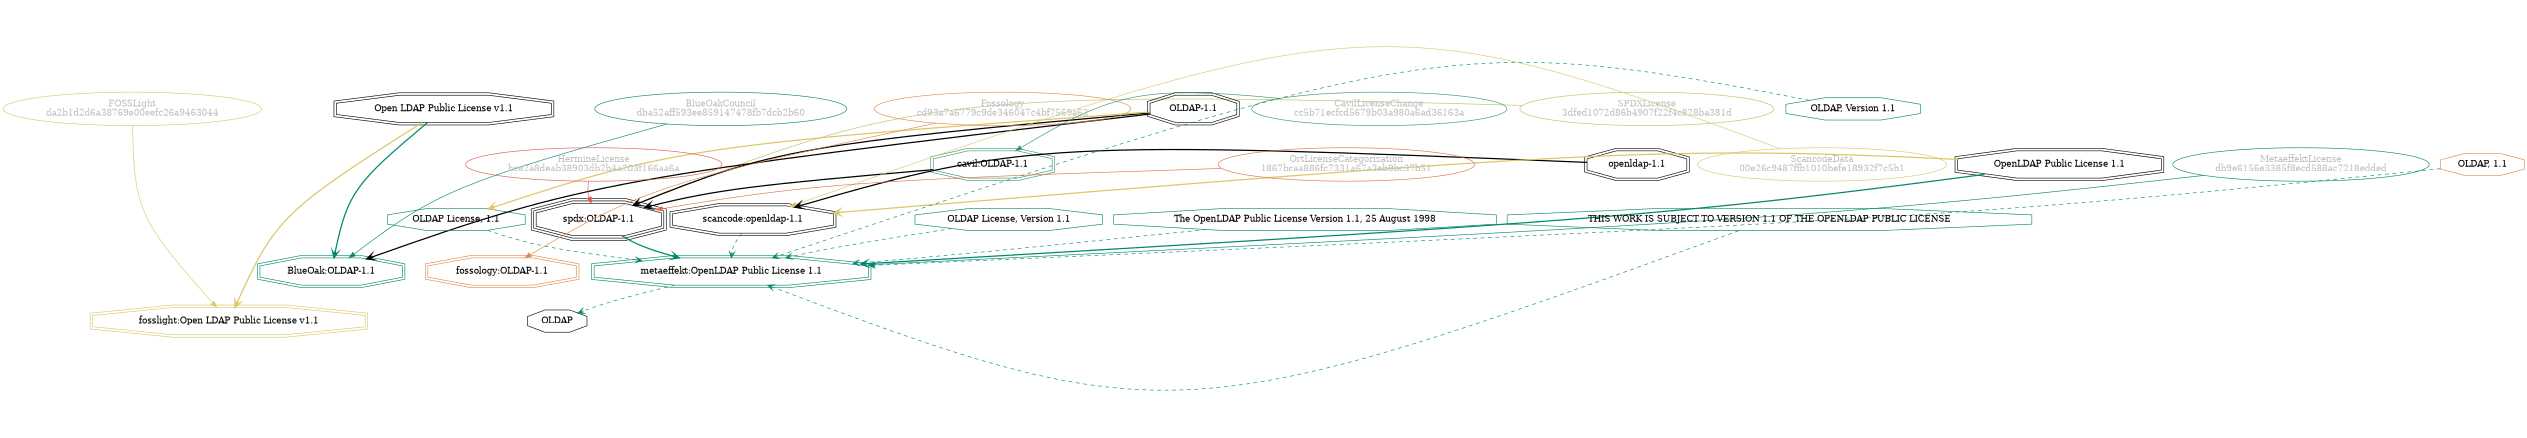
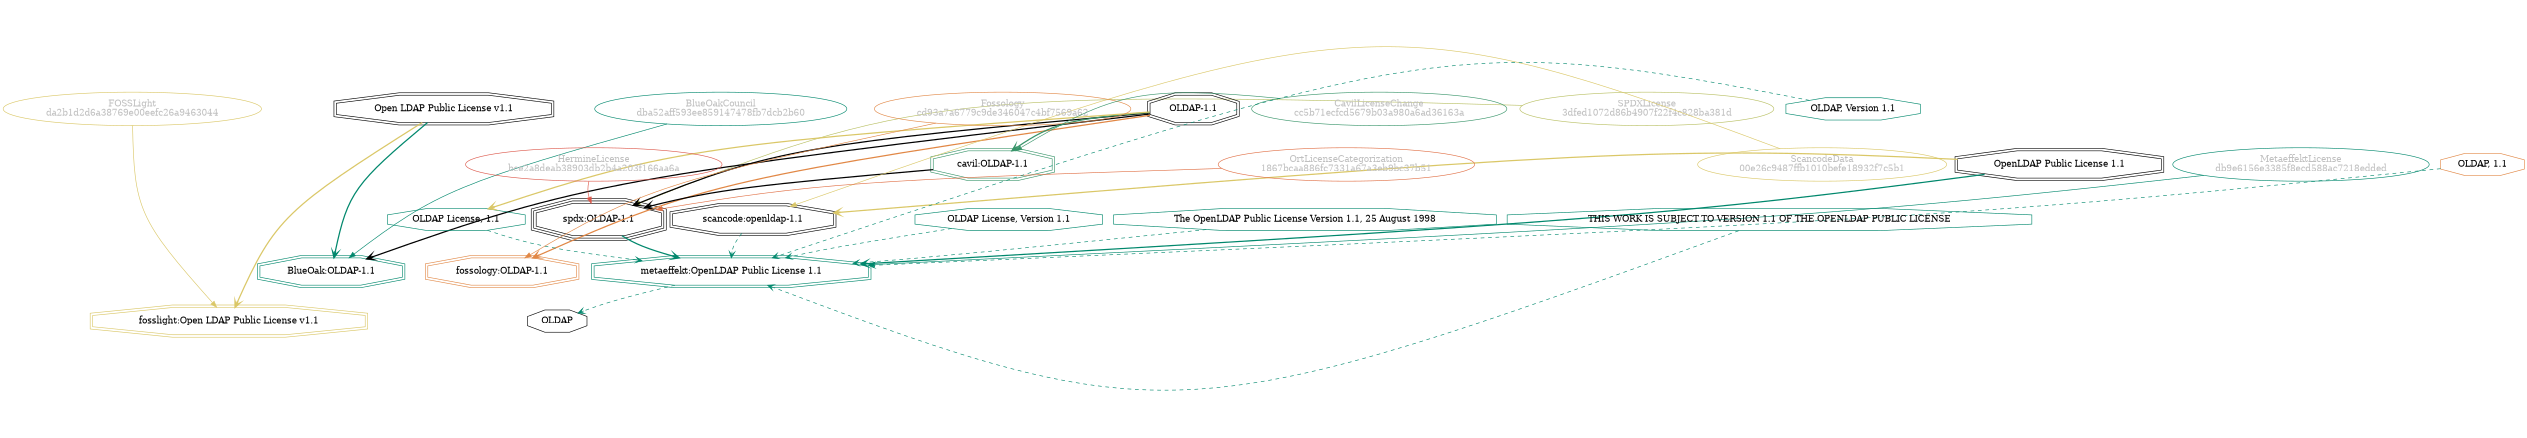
none -> (1081, 120)
none -> (839, 164)
(1637, 164) -> none
